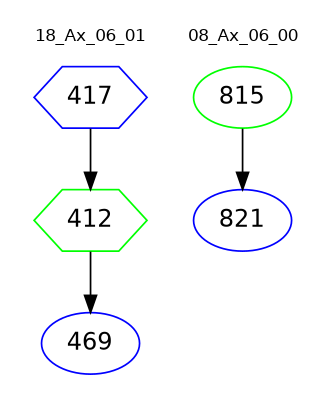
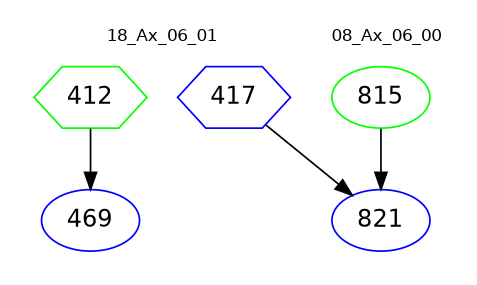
(91, 150) -> (293, 147)
